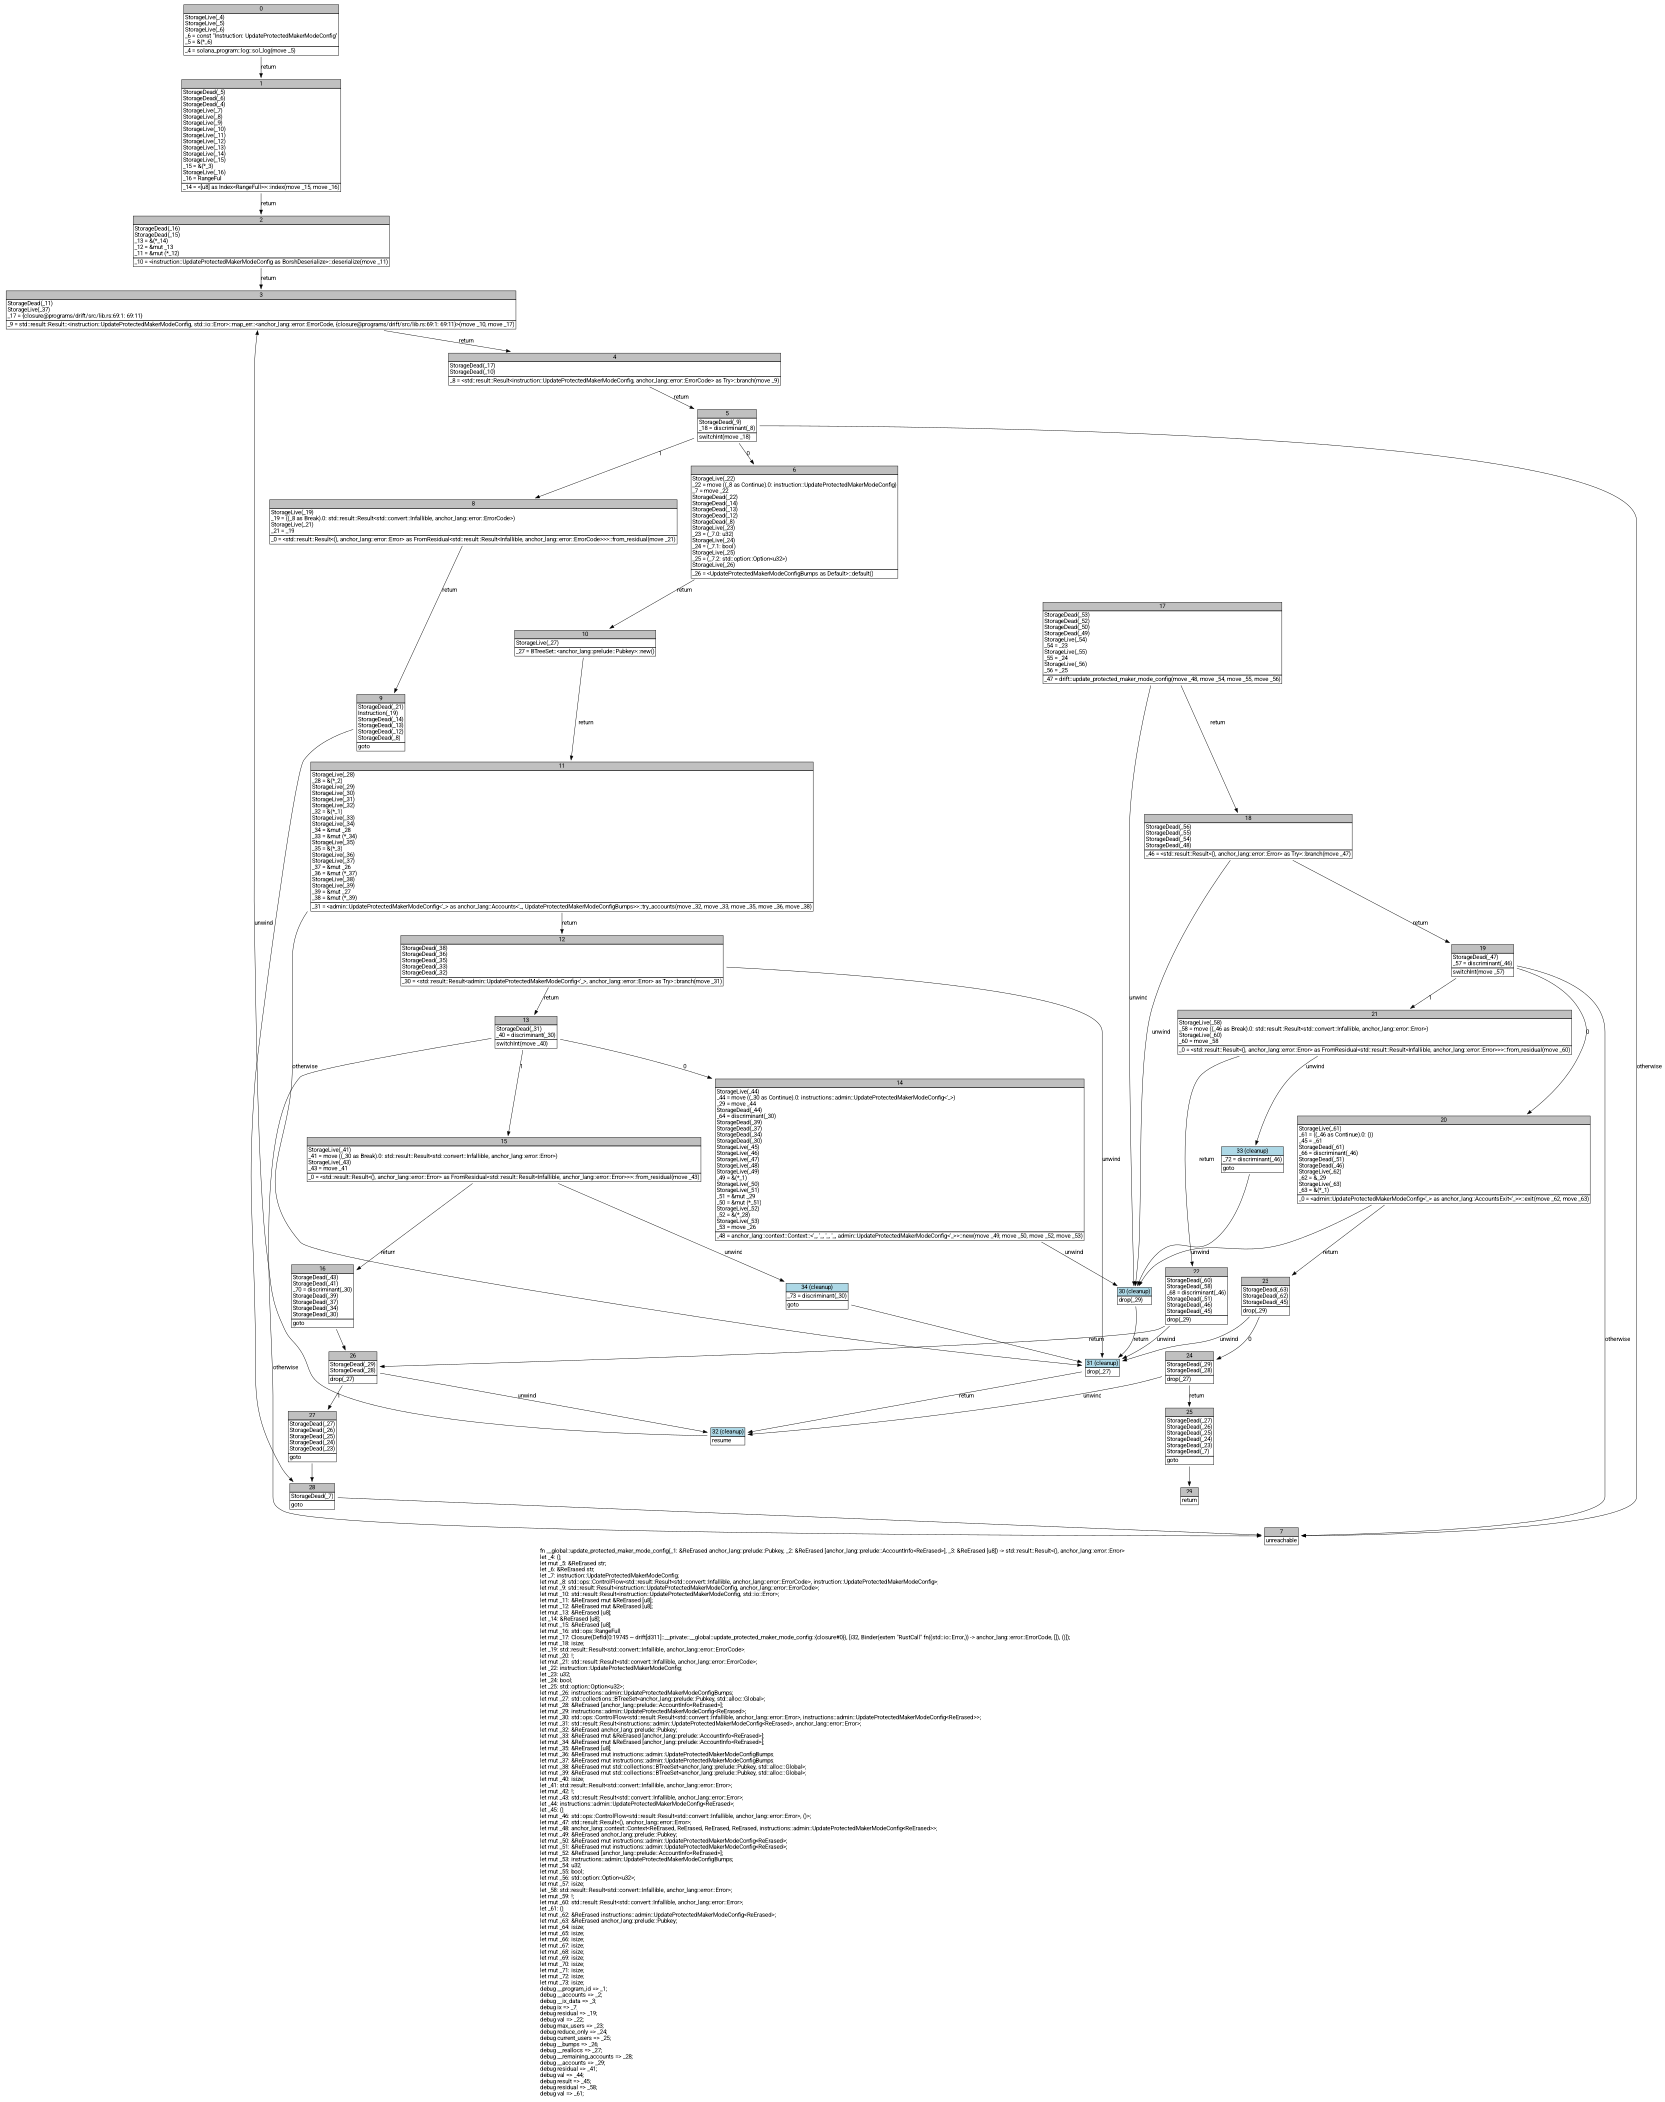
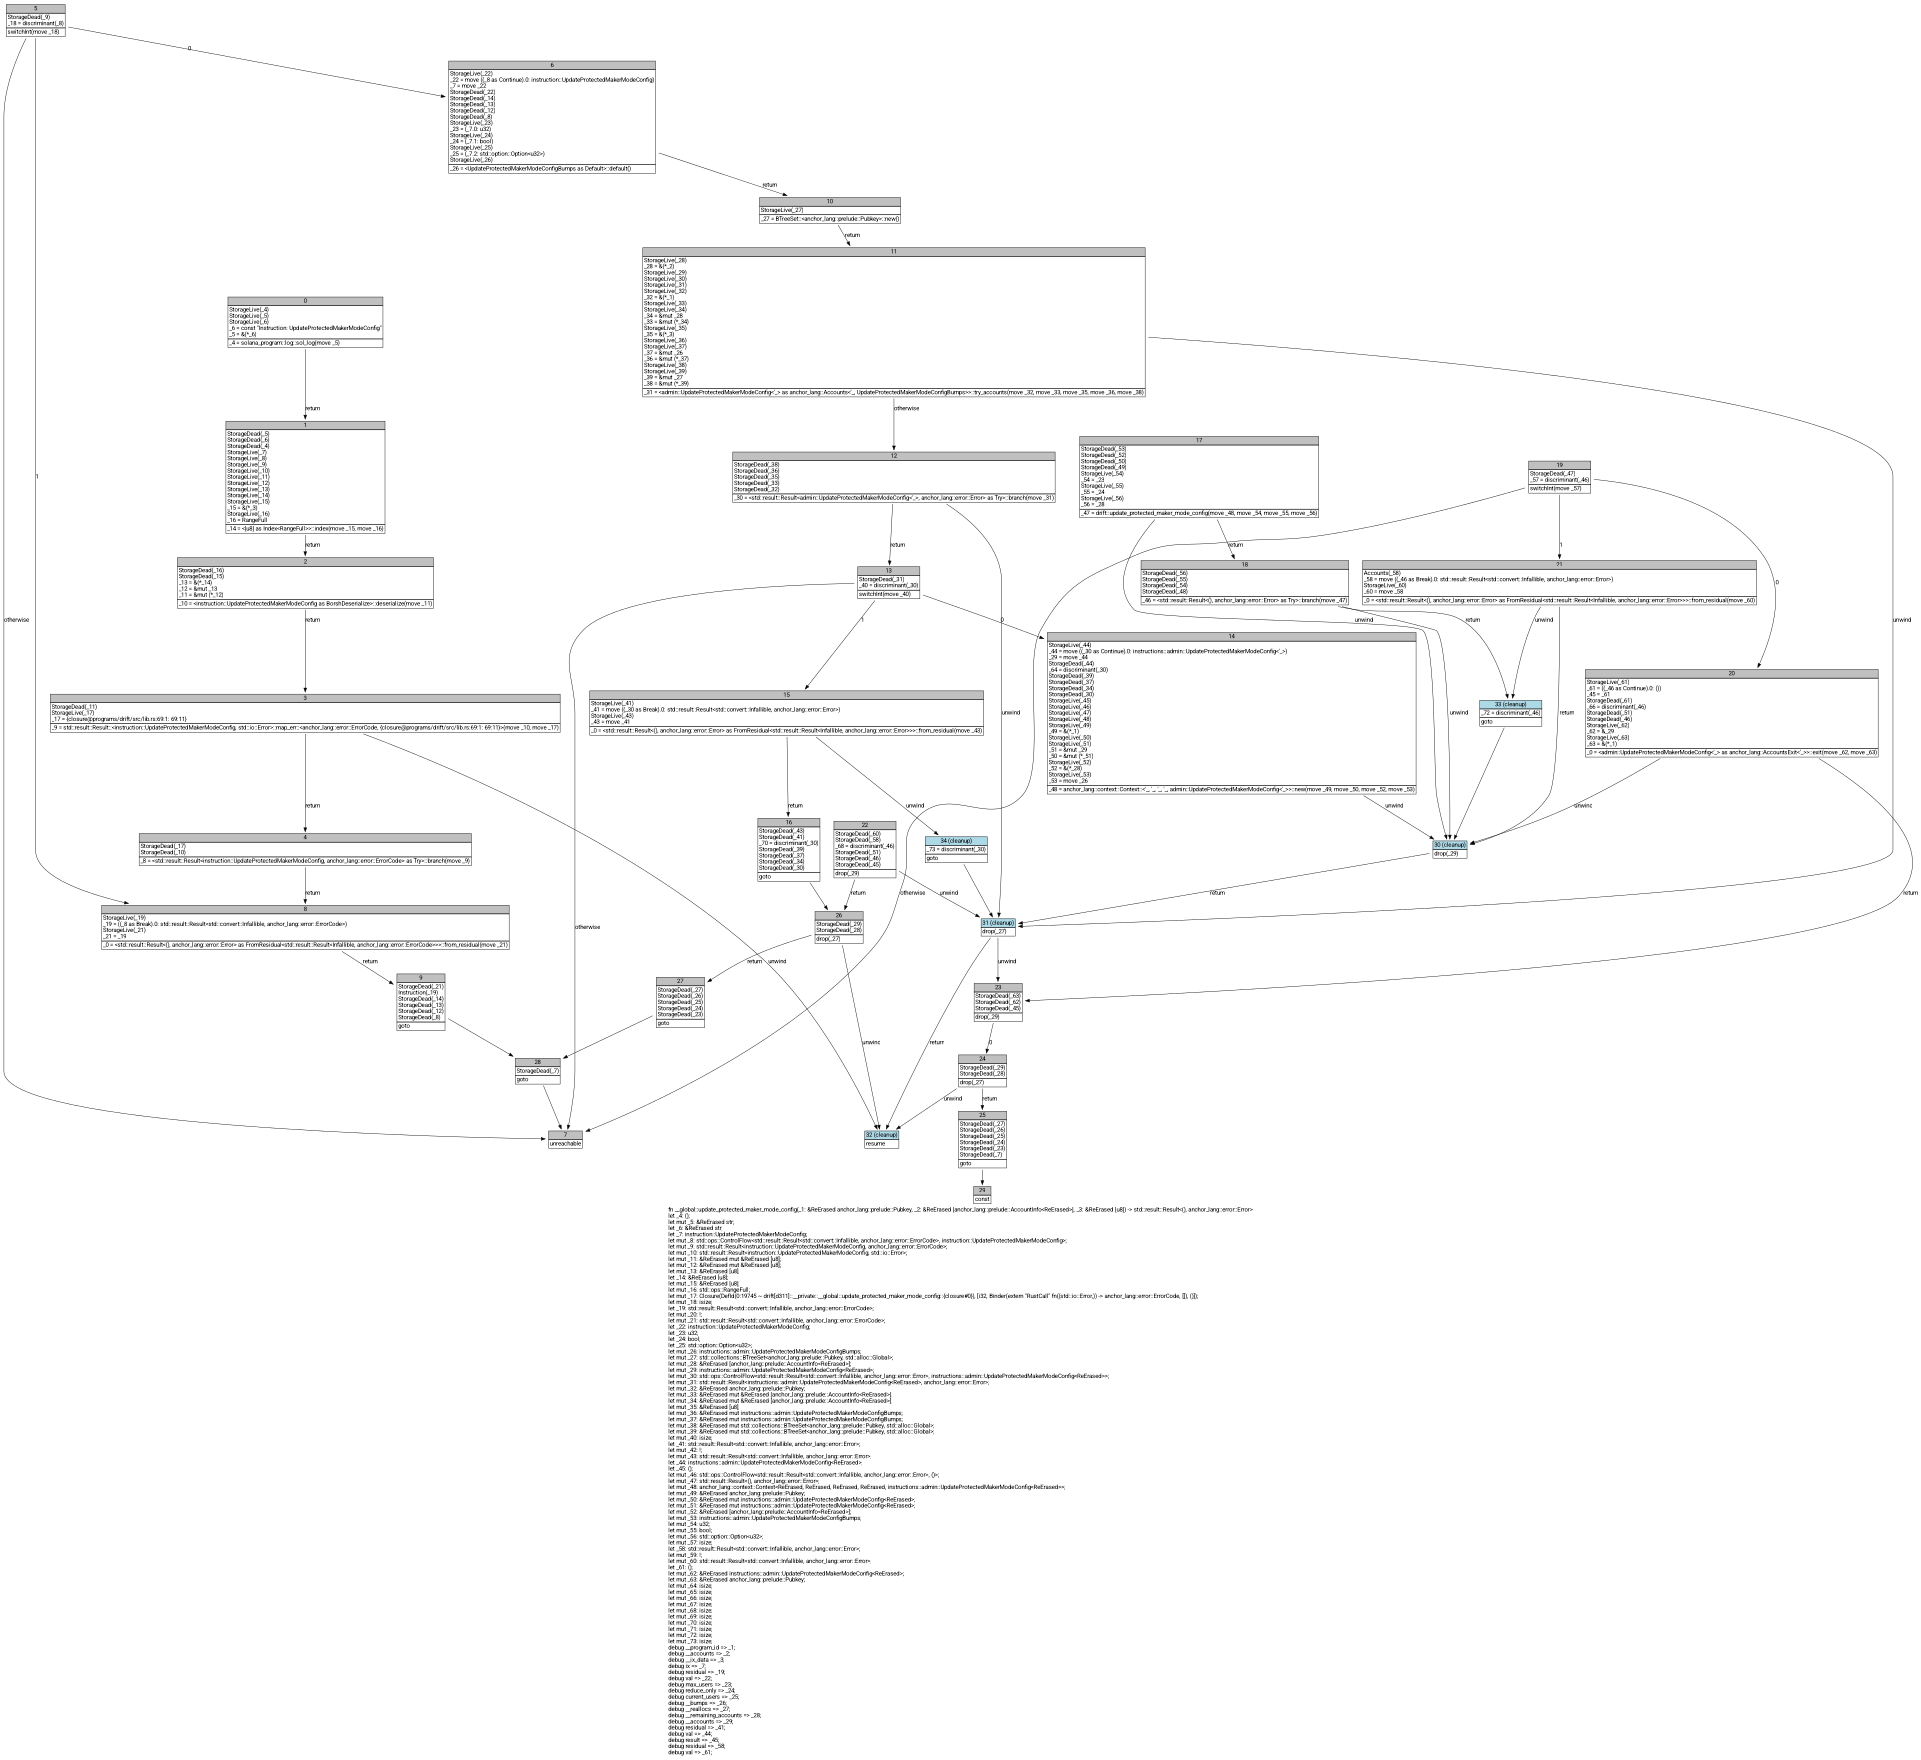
(29, 310) -> (73, 713)
(670, 397) -> (305, 883)
(1056, 671) -> (1093, 505)
(1369, 901) -> (1445, 614)
(570, 923) -> (907, 409)
(1200, 1023) -> (1382, 573)
(305, 1067) -> (1902, 620)
(258, 1100) -> (660, 880)
(1185, 1146) -> (1556, 747)
(1191, 1344) -> (998, 958)
(339, 1396) -> (755, 962)
(1190, 1500) -> (982, 1199)
